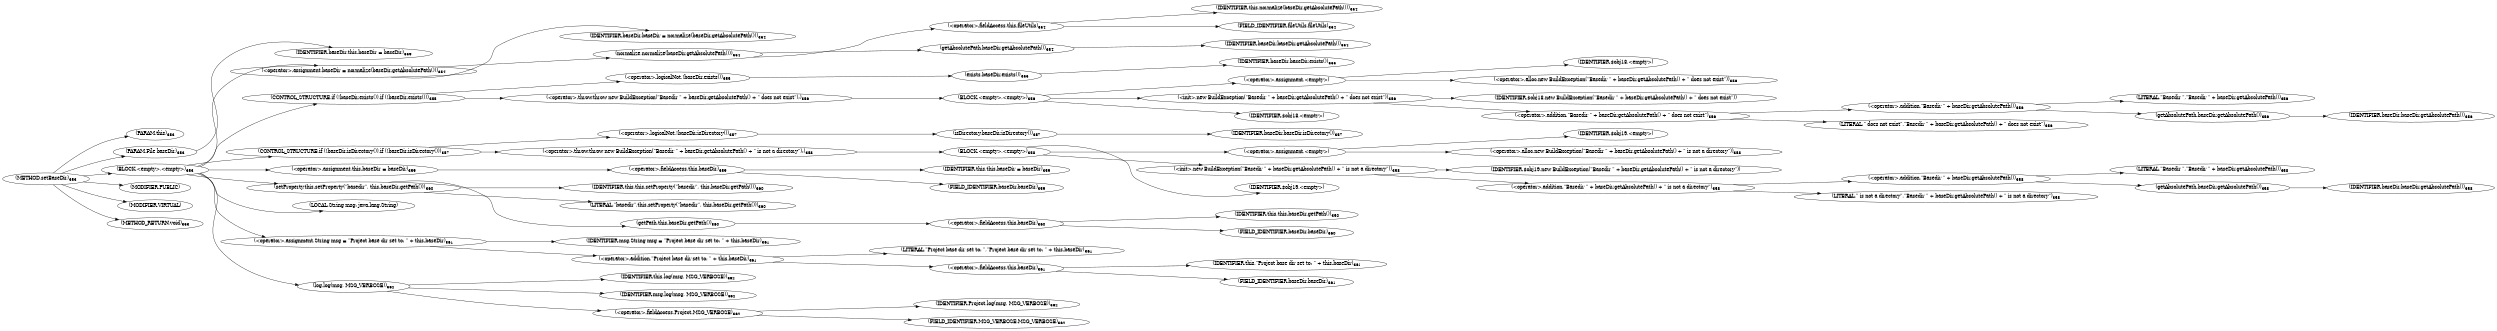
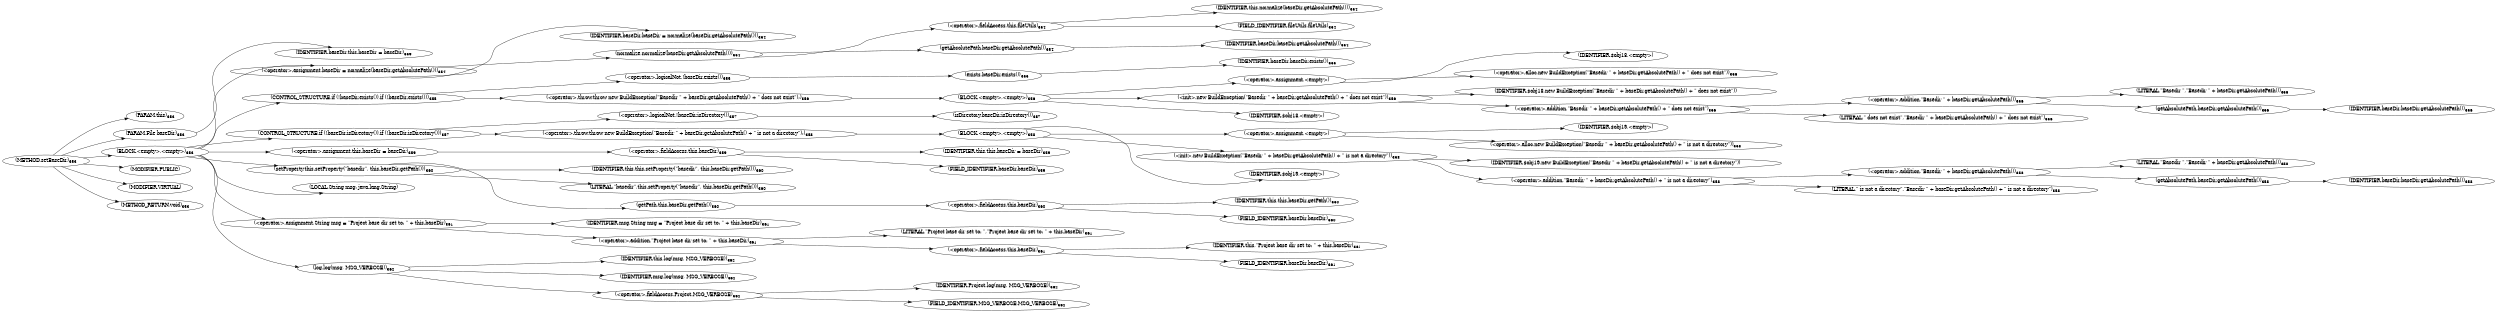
(1287, 134) -> none
